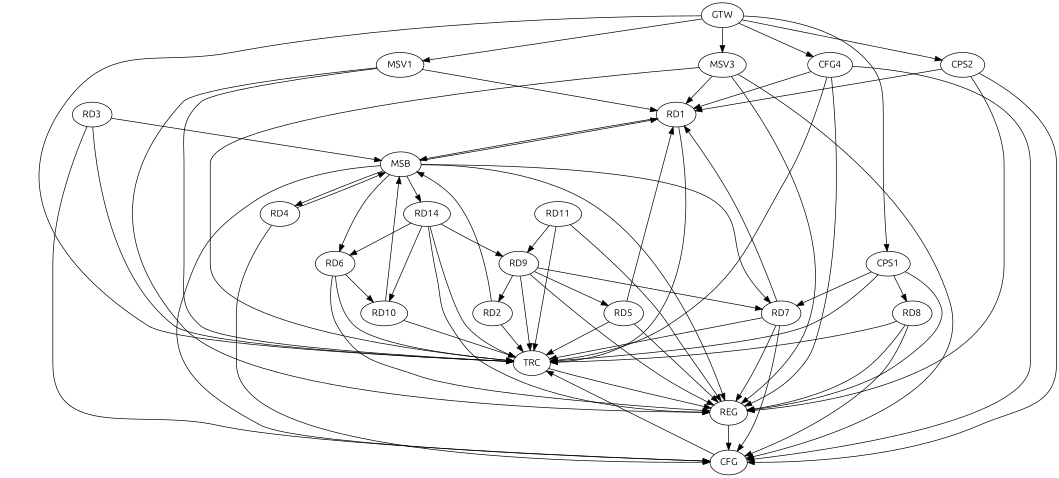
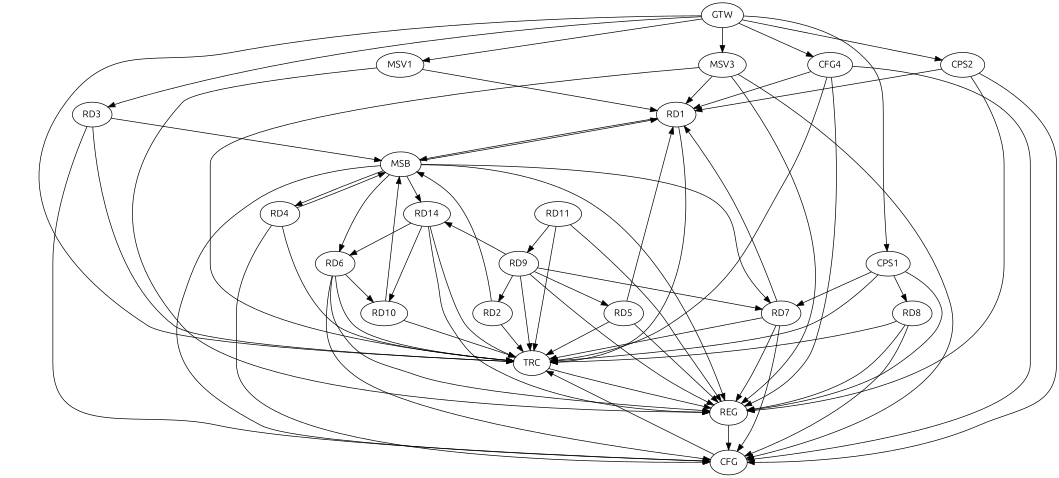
none -> (406, 44)
(469, 239) -> (483, 242)
(184, 278) -> (350, 332)
none -> (472, 419)
